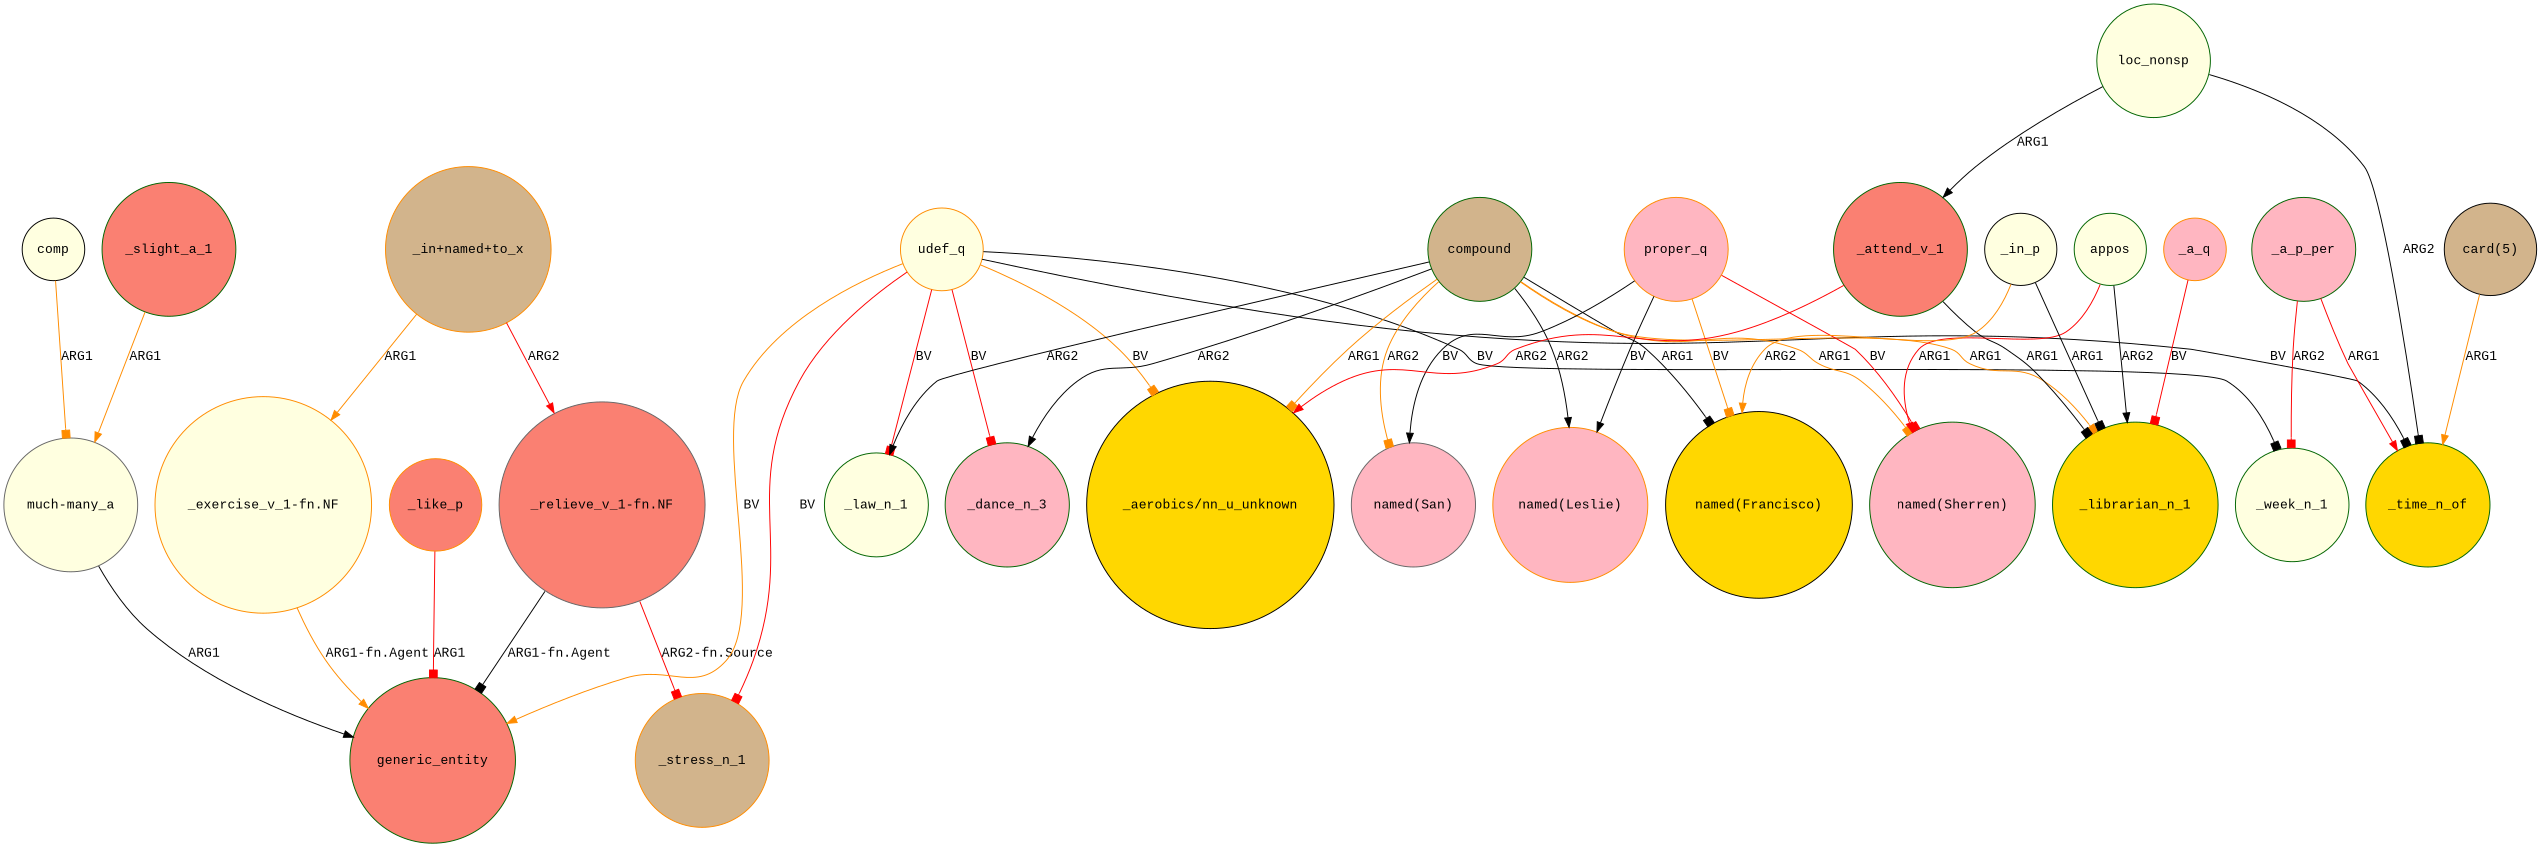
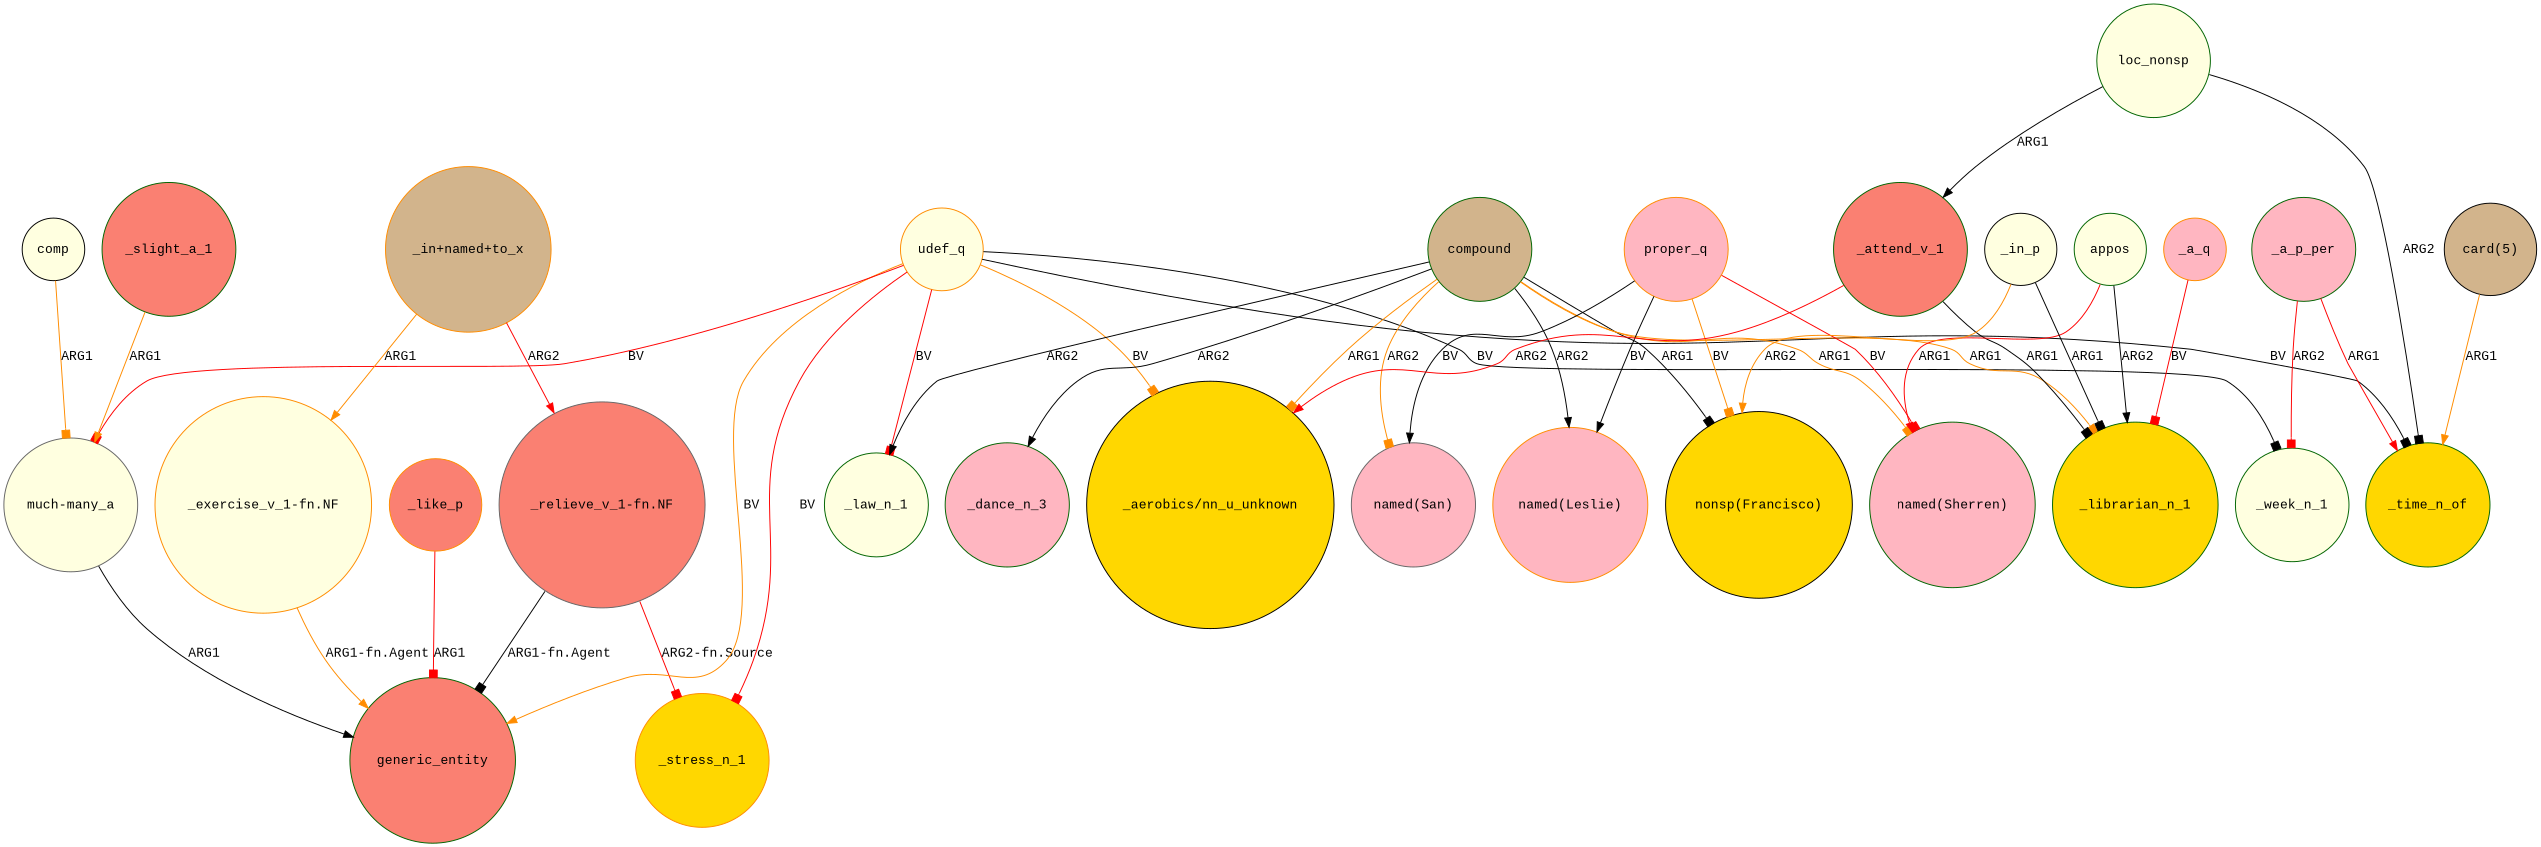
(971, 362) -> (496, 366)
(1759, 505) -> (1759, 505)
(702, 760) -> (702, 760)
